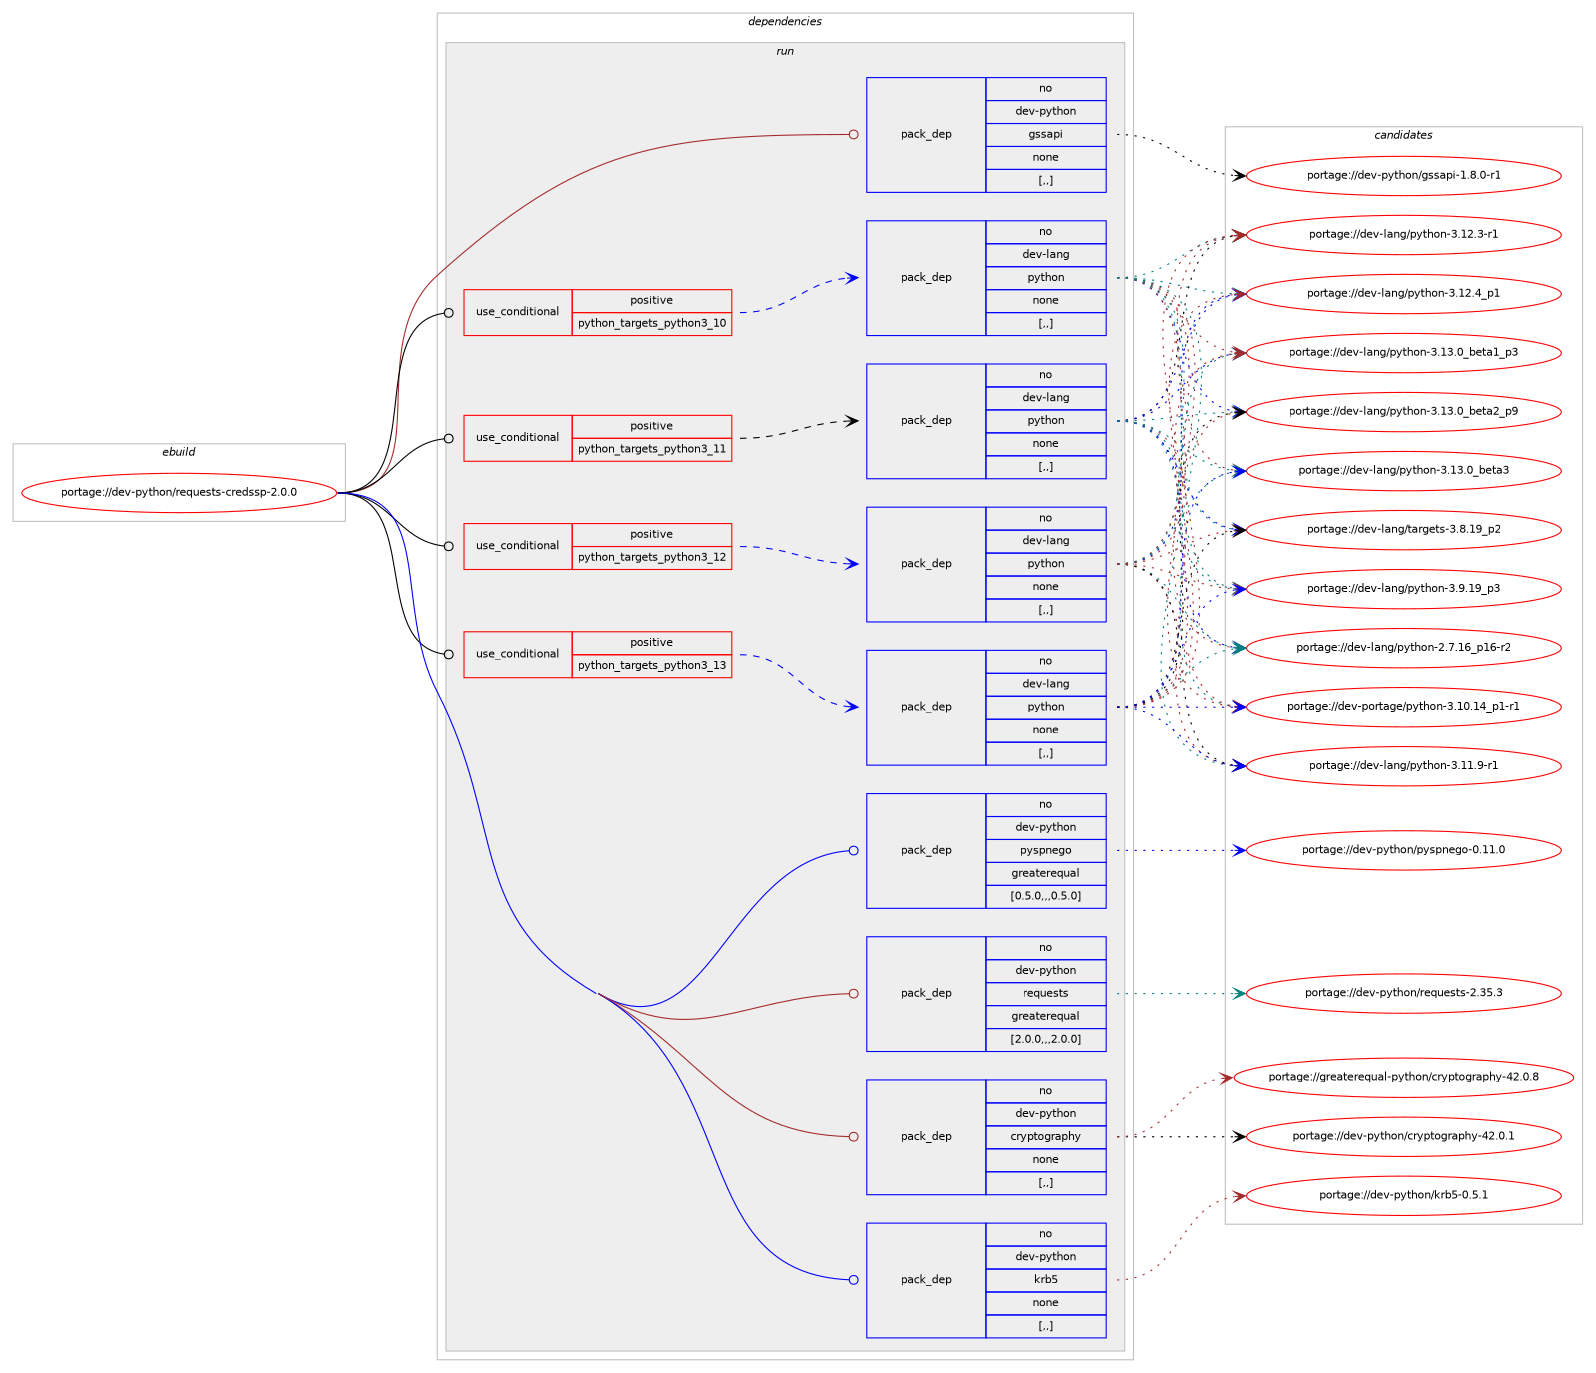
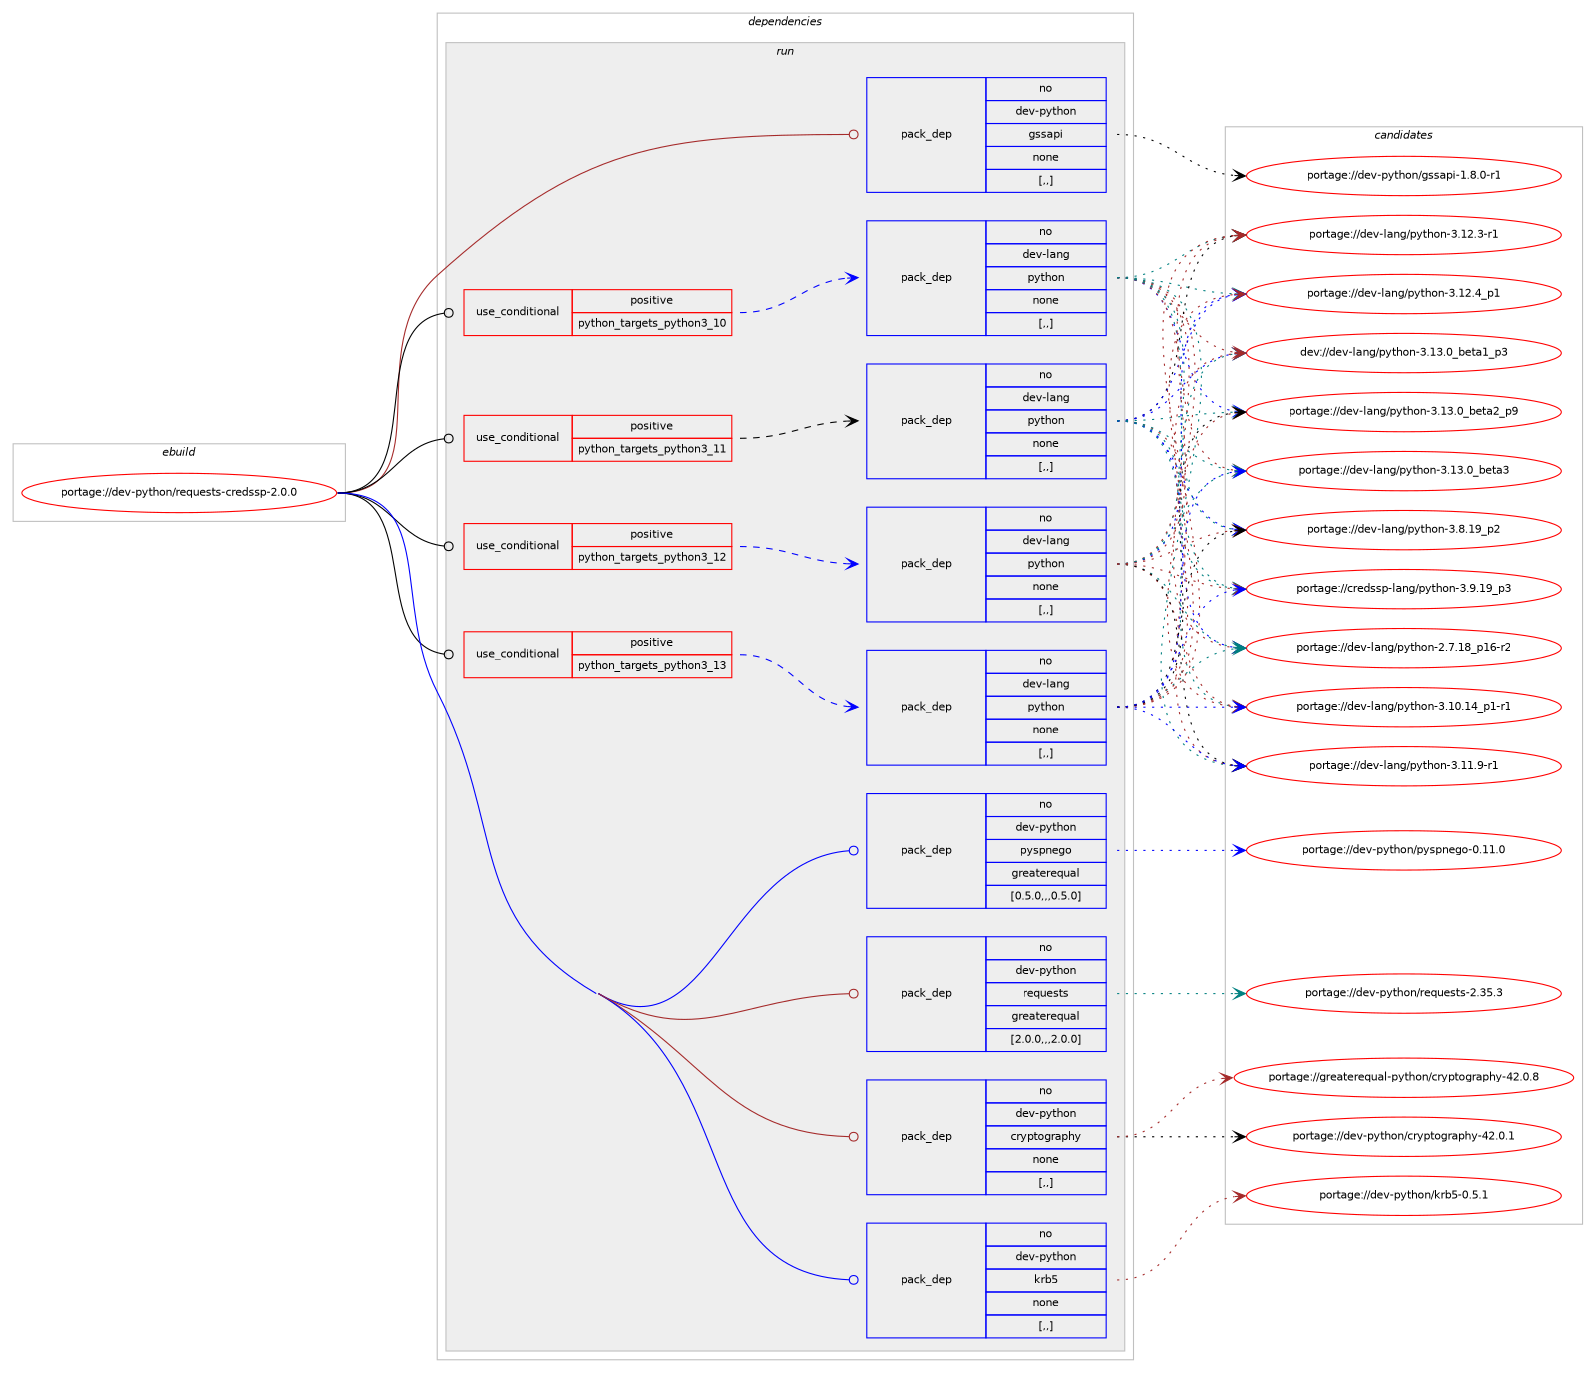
(1404, 353) -> (1404, 353)
(1404, 530) -> (1404, 530)
(1404, 589) -> (1404, 589)
(1404, 648) -> (1404, 648)
(1404, 707) -> (1404, 707)
